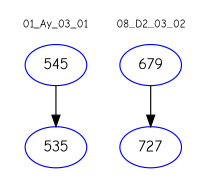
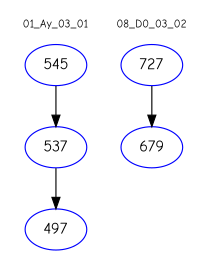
(151, 25) -> (152, 25)
(151, 101) -> (152, 101)
(56, 147) -> (56, 147)
none -> (56, 229)
